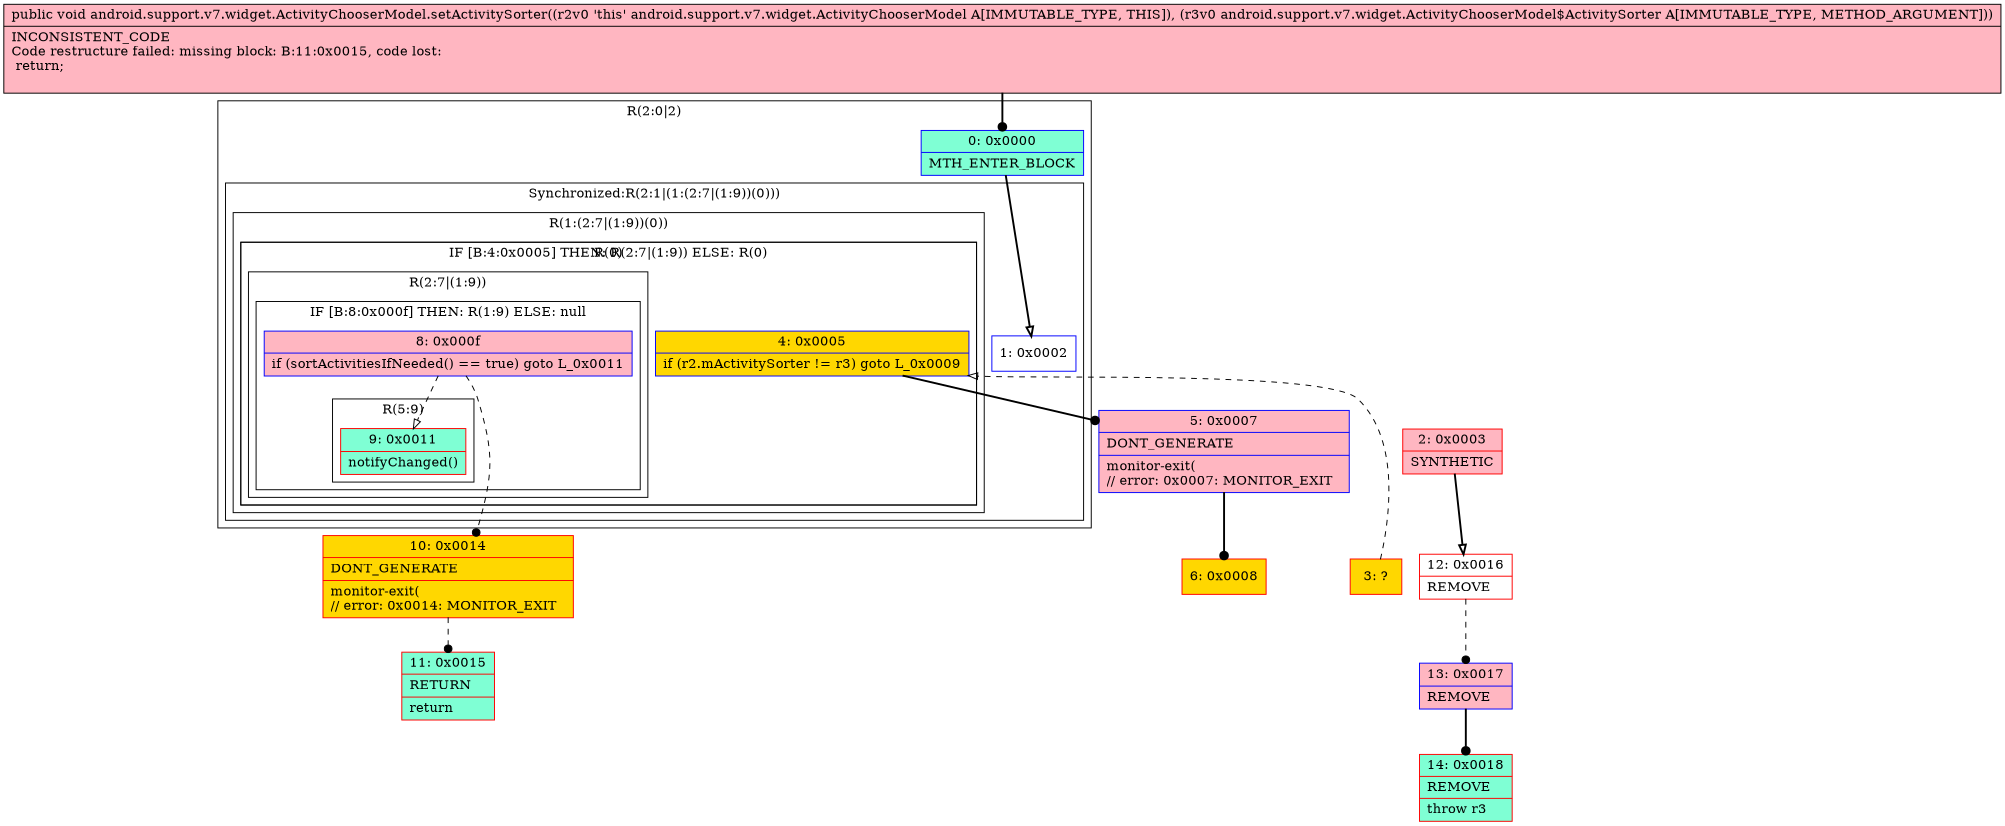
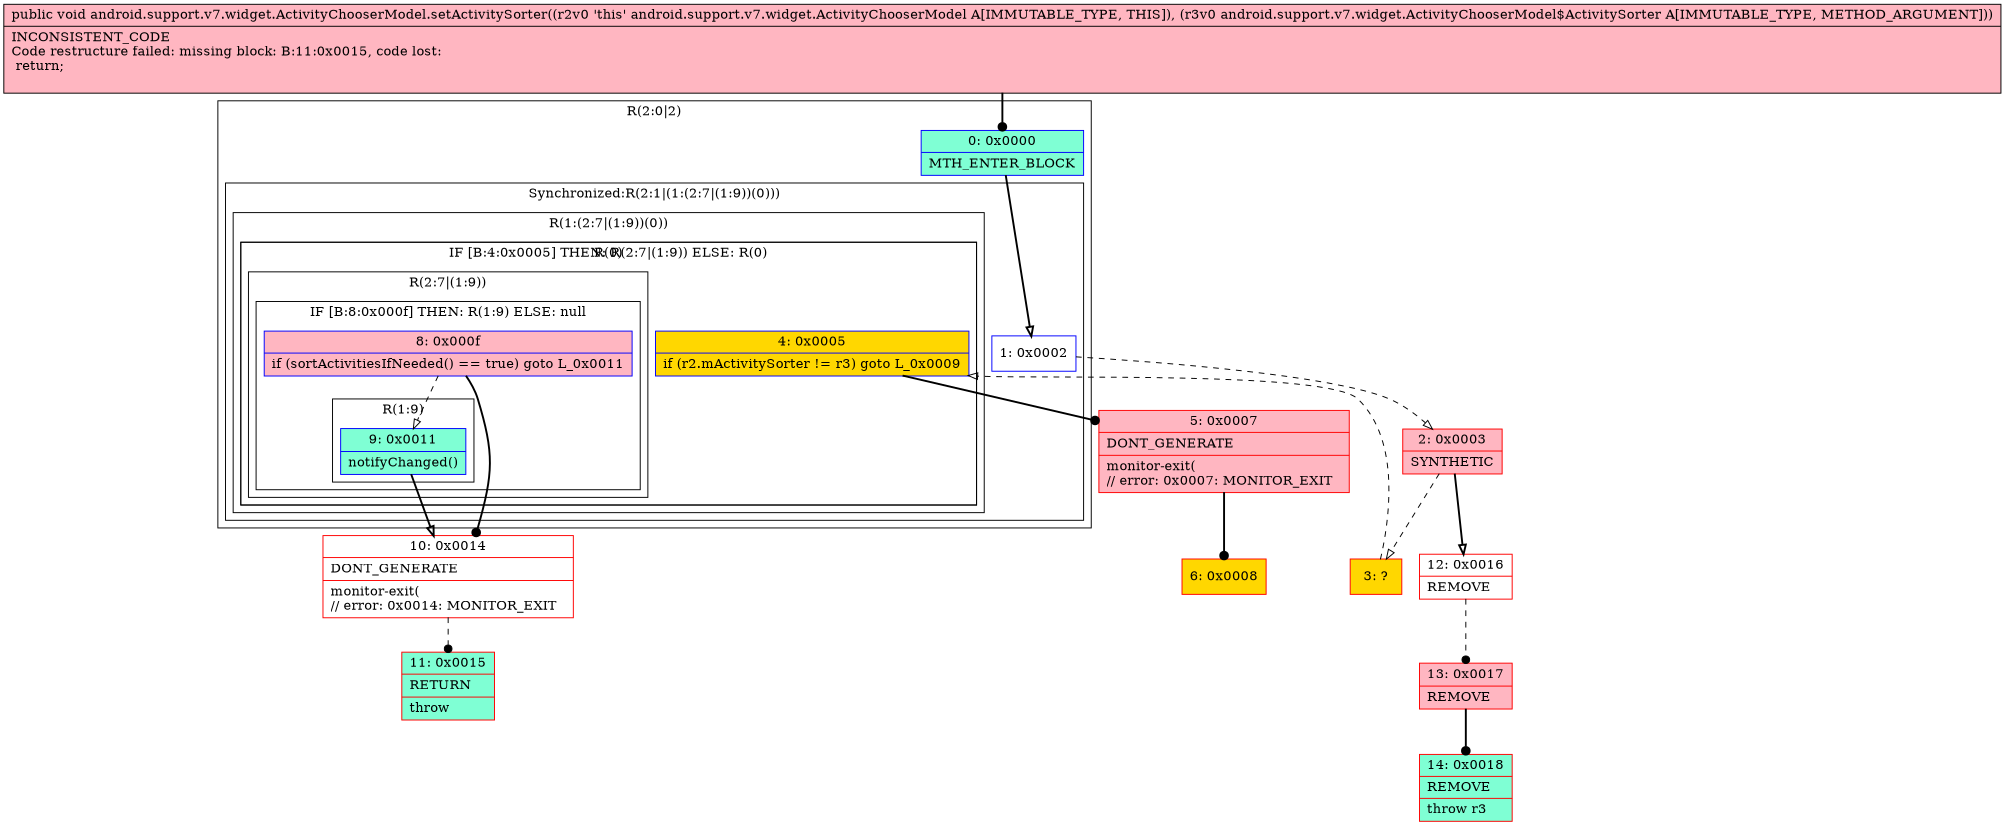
none -> (1255, 372)
(403, 410) -> (403, 410)
(403, 451) -> (403, 451)
(489, 451) -> (489, 451)
(1224, 451) -> (1224, 451)
none -> (421, 501)
none -> (1415, 512)
(448, 577) -> (448, 577)
(1466, 686) -> (1466, 686)
(431, 708) -> (430, 708)
